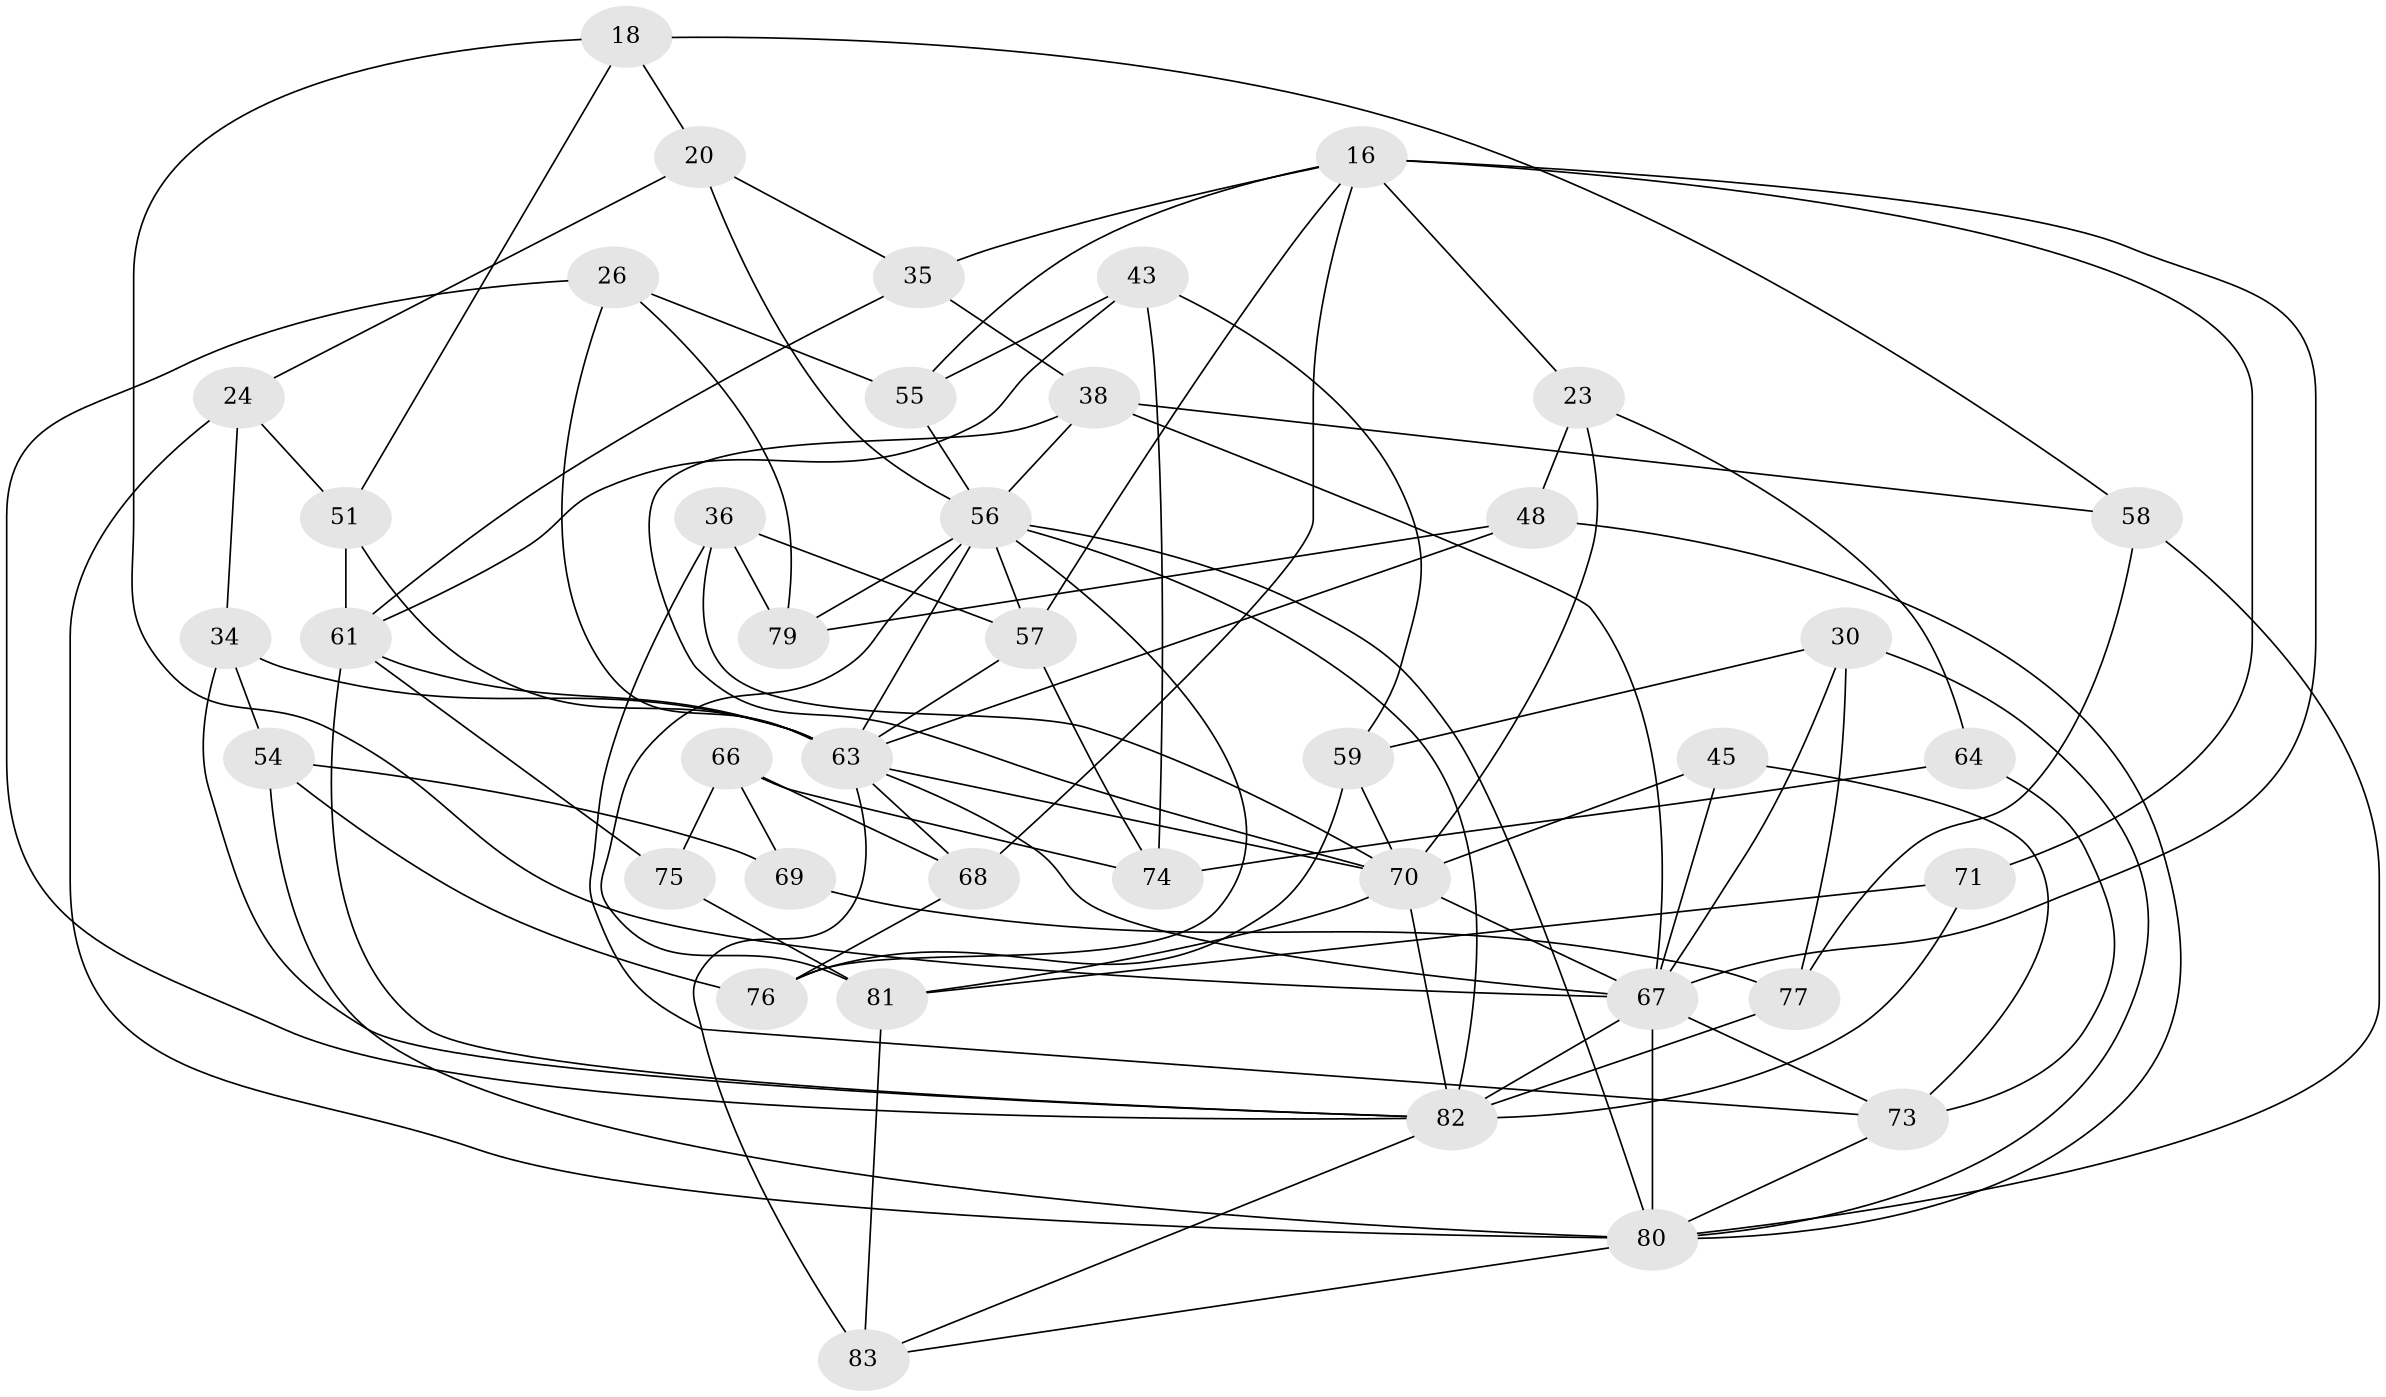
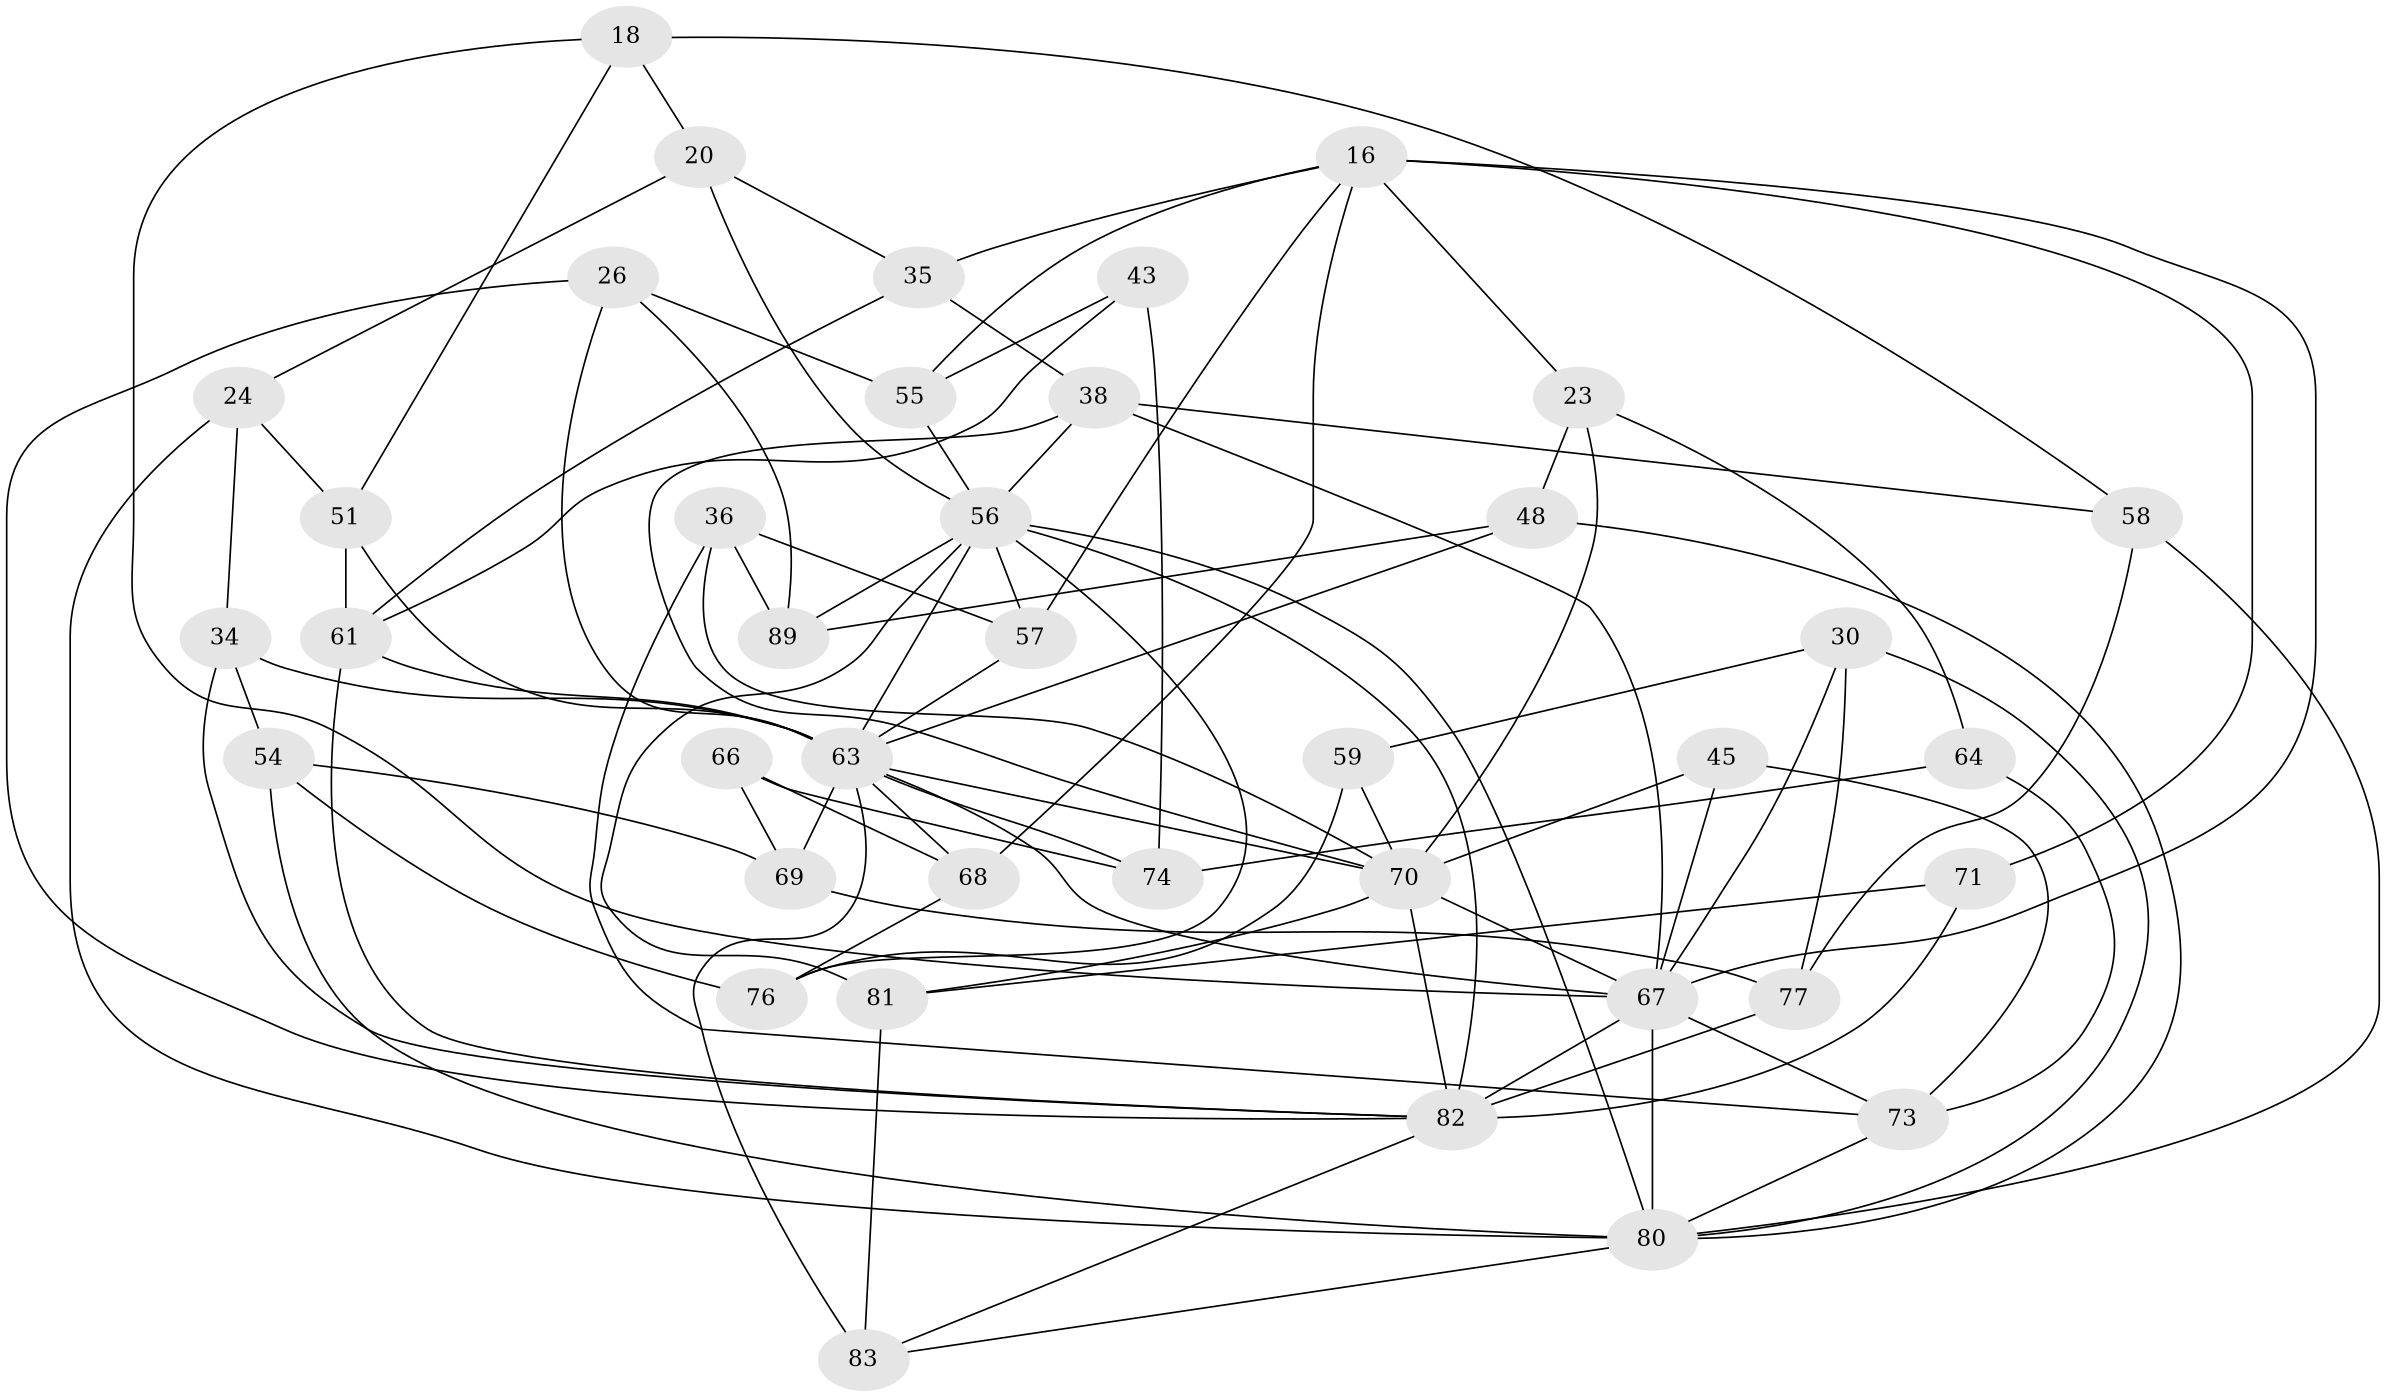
(1390, 470) -> none
(784, 638) -> (784, 638)
(1088, 755) -> (1009, 821)
none -> (819, 818)
(670, 879) -> none
